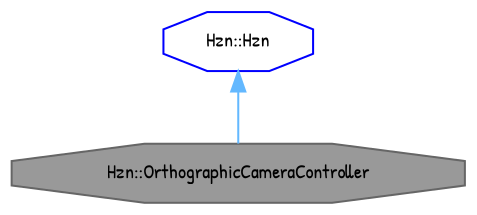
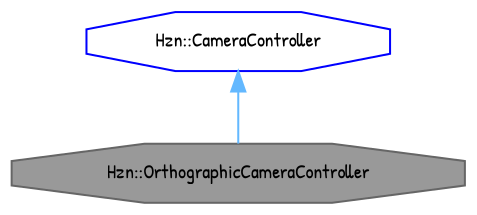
(238, 42) -> (238, 42)
